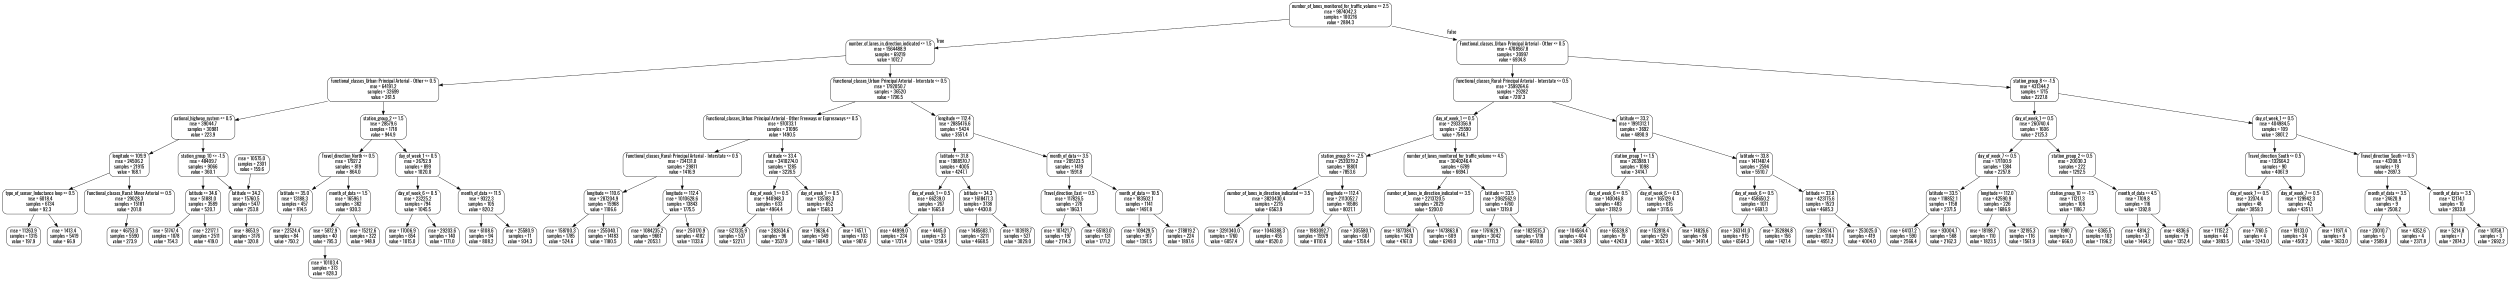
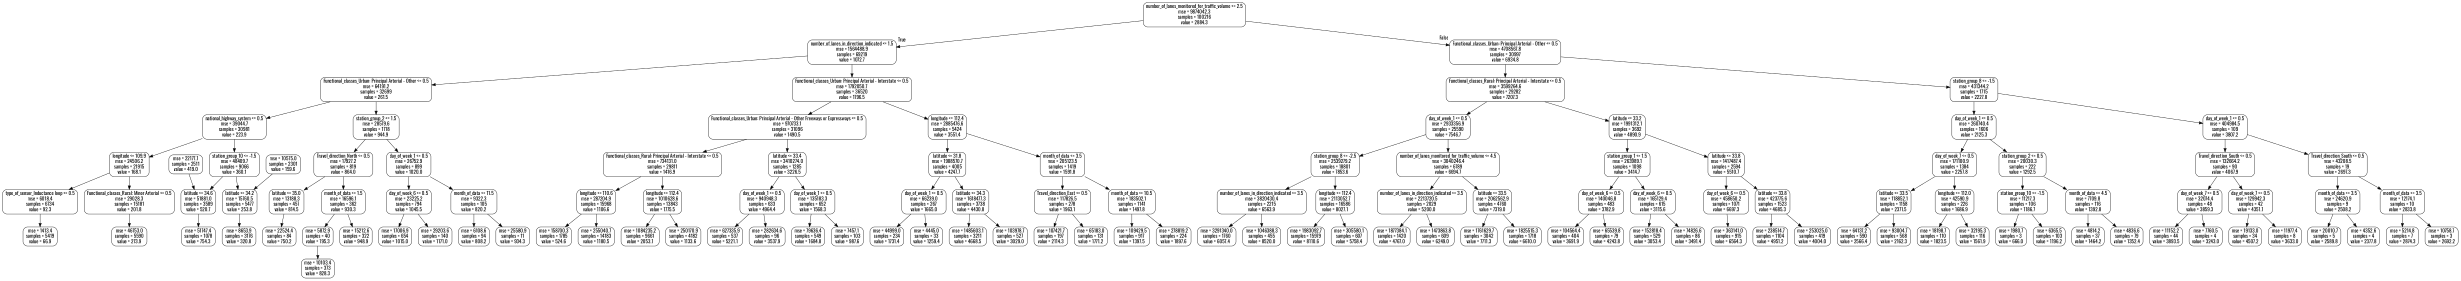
(204, 219) -> (191, 180)
(24, 237) -> none
(1778, 237) -> none
